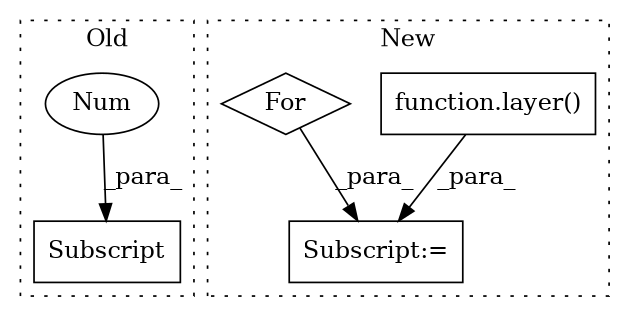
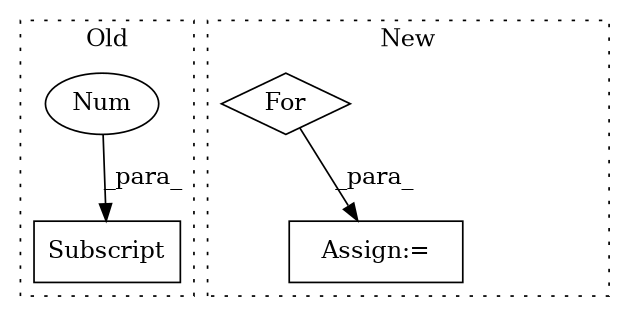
(488, 104) -> none
(376, 252) -> (376, 252)
